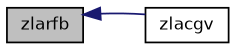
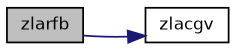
(123, 13) -> (105, 37)
